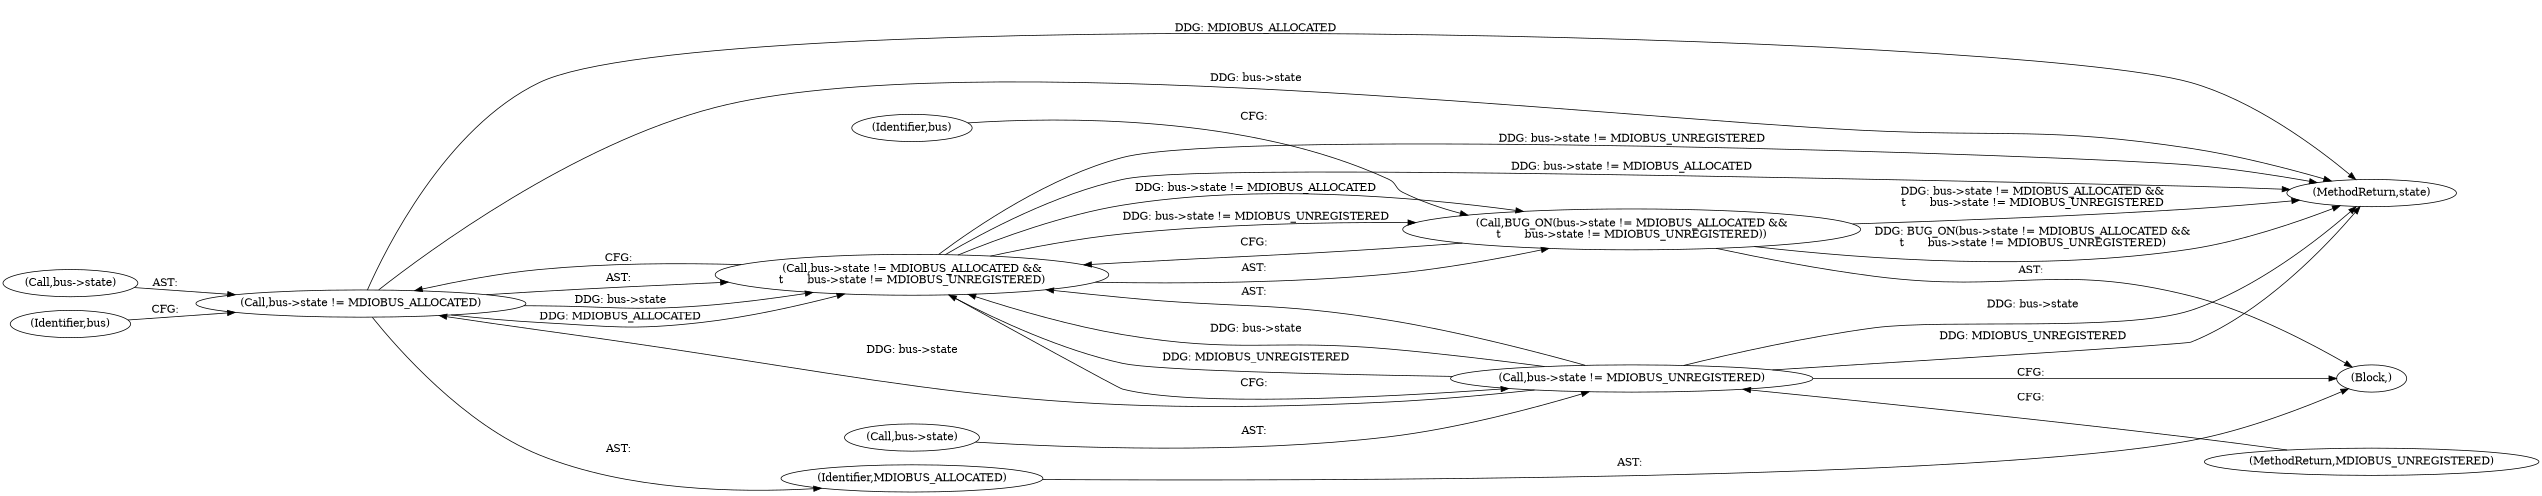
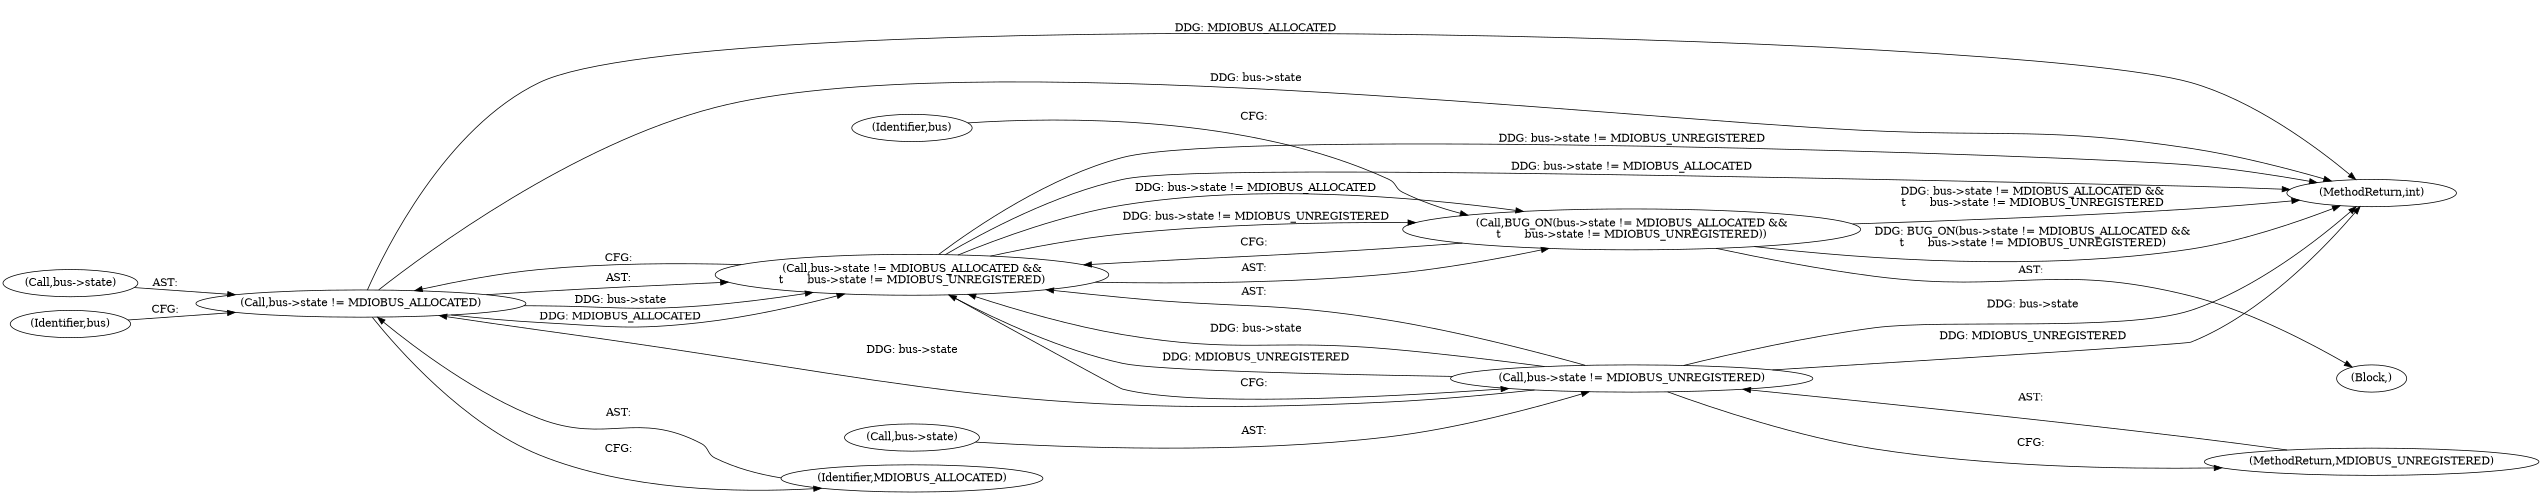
(2372, 193) -> (2372, 193)
(2071, 379) -> (1937, 457)
(2033, 398) -> (2033, 398)
(620, 449) -> (620, 449)
(1697, 474) -> (574, 427)
